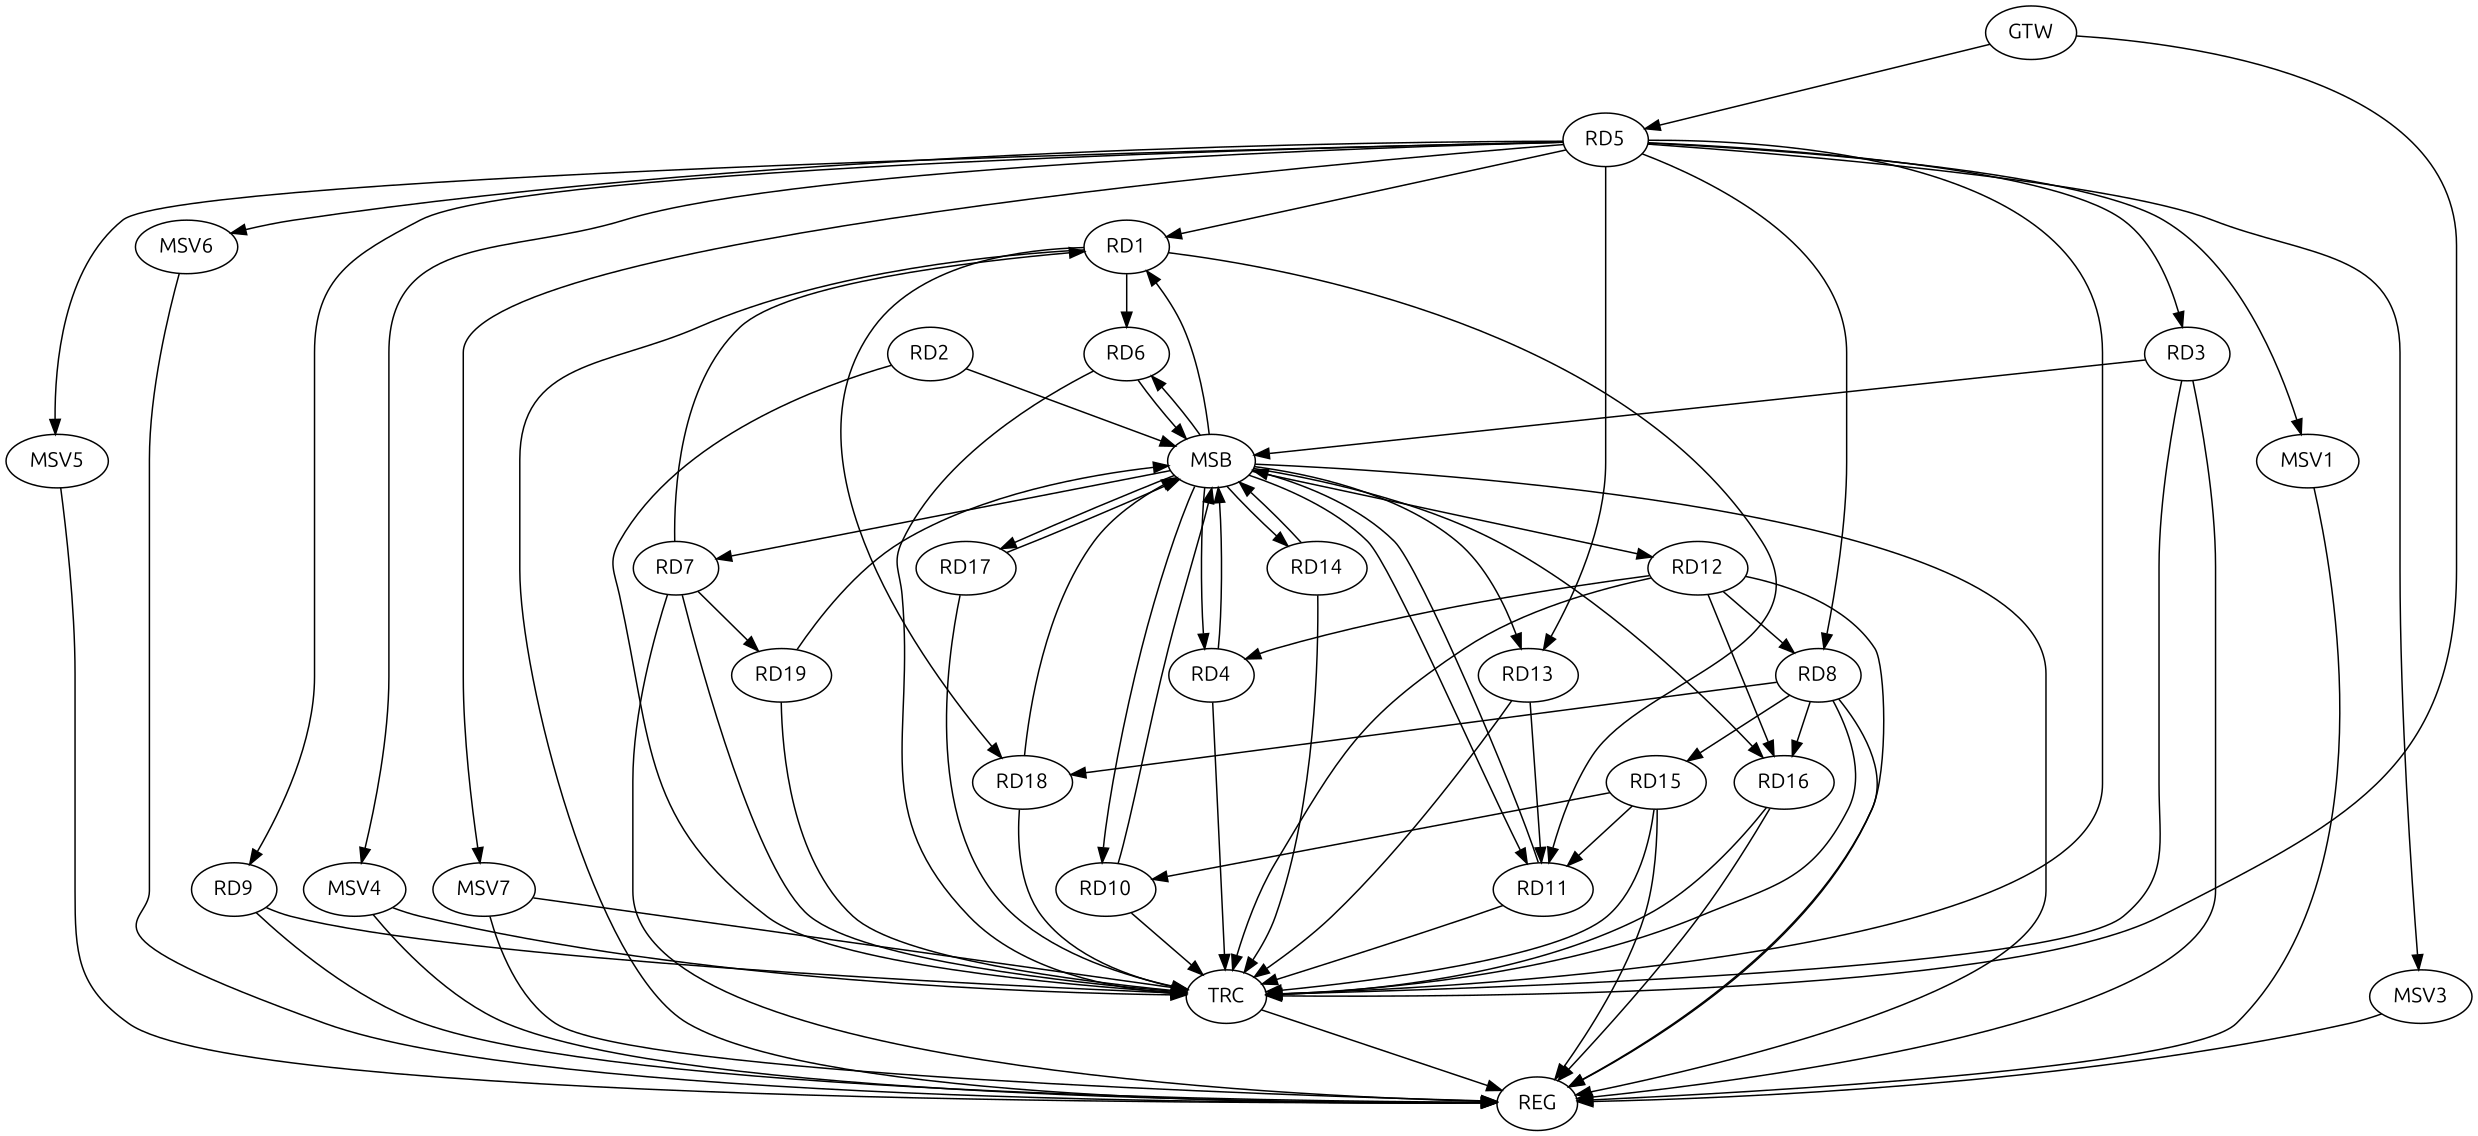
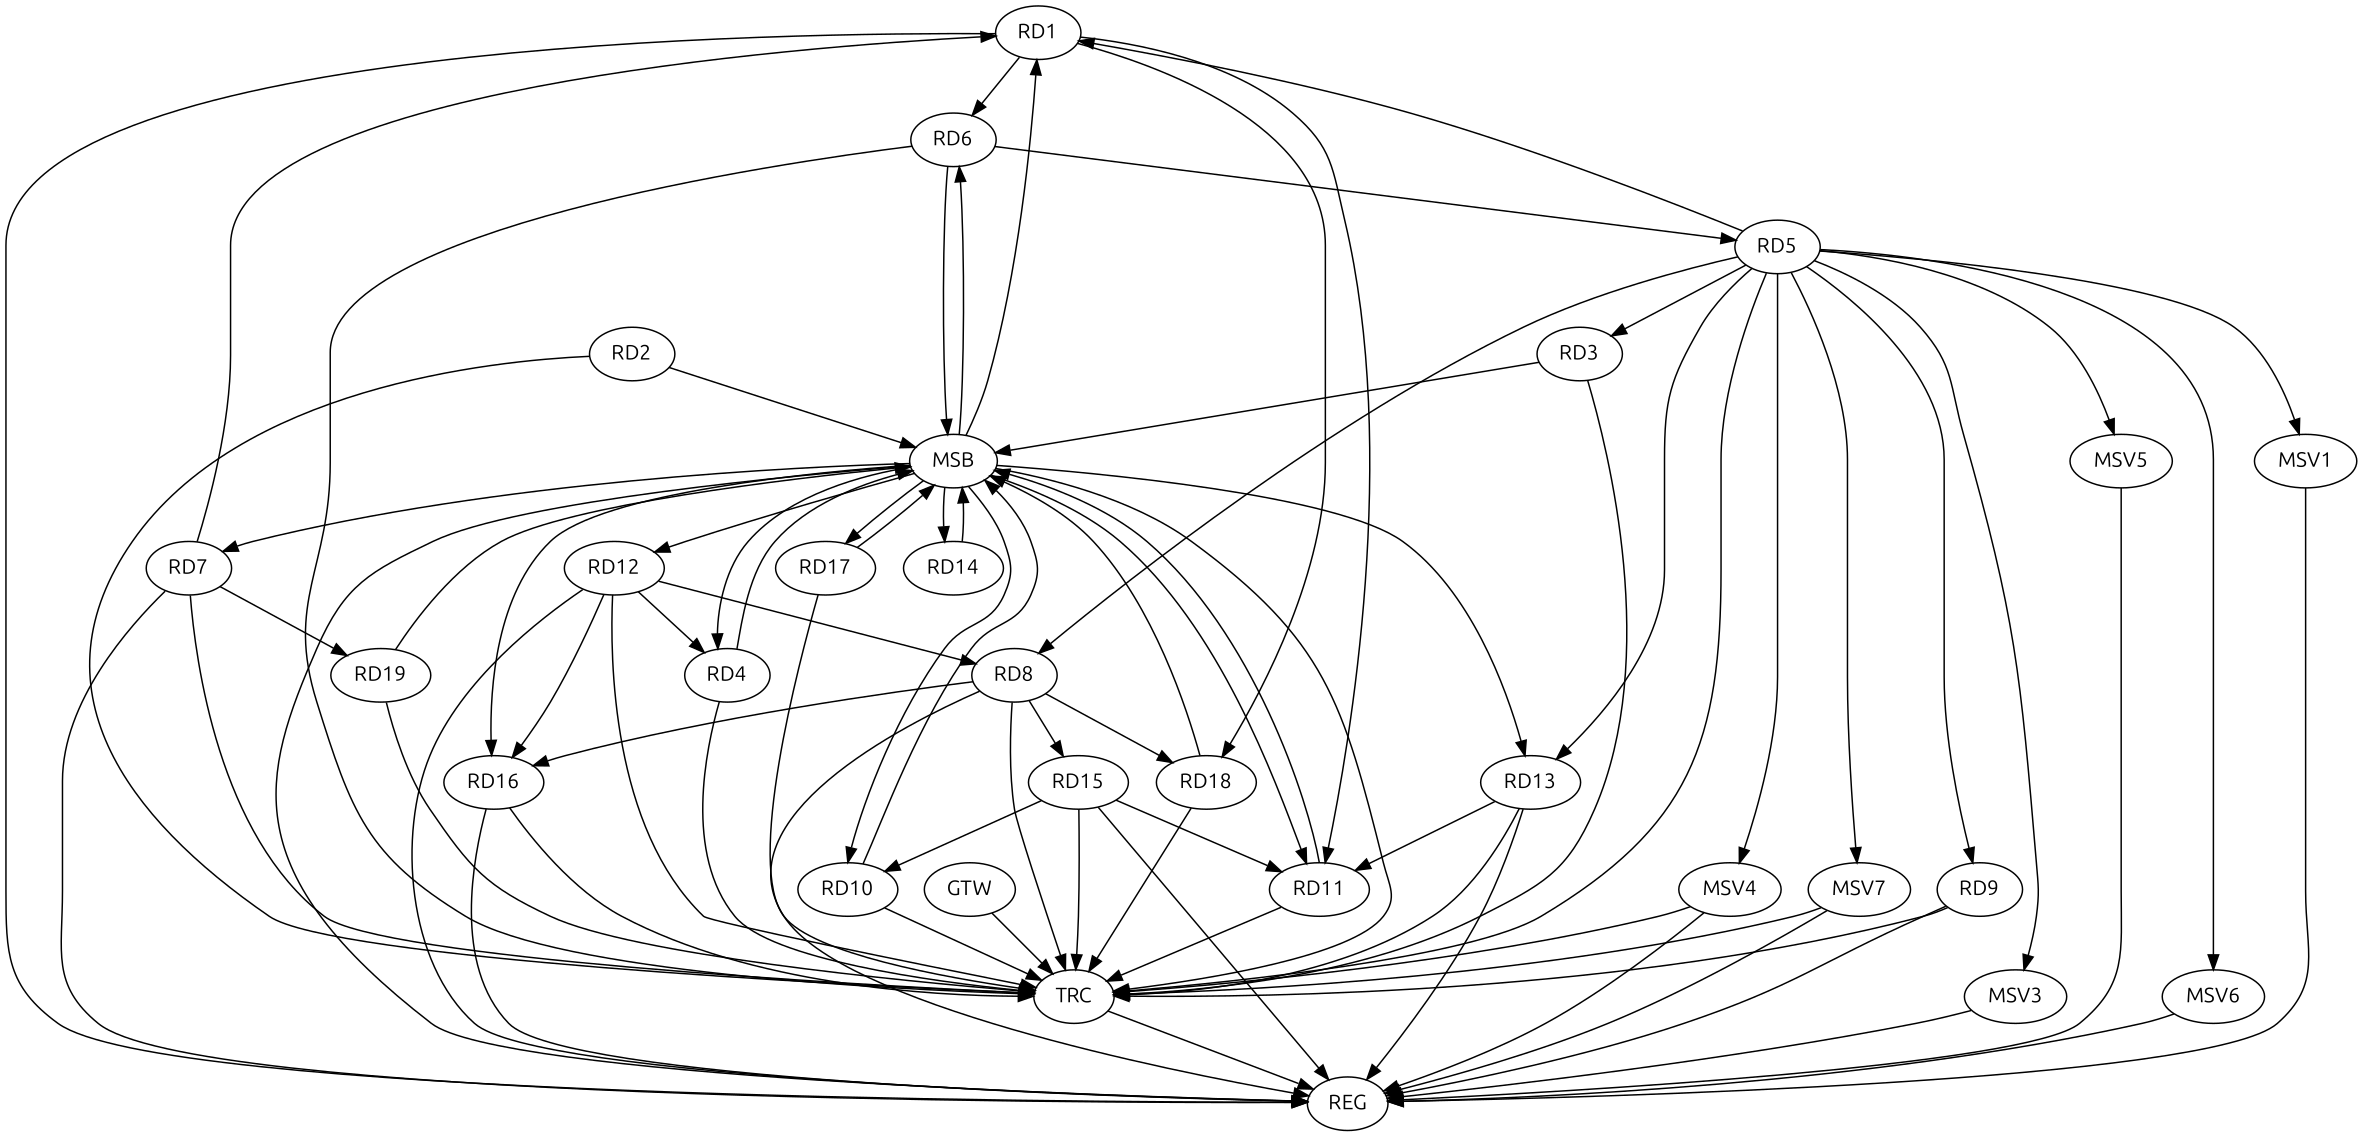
(1825, 85) -> (1358, 192)
(1306, 782) -> (1338, 711)
(2167, 957) -> (1488, 900)
